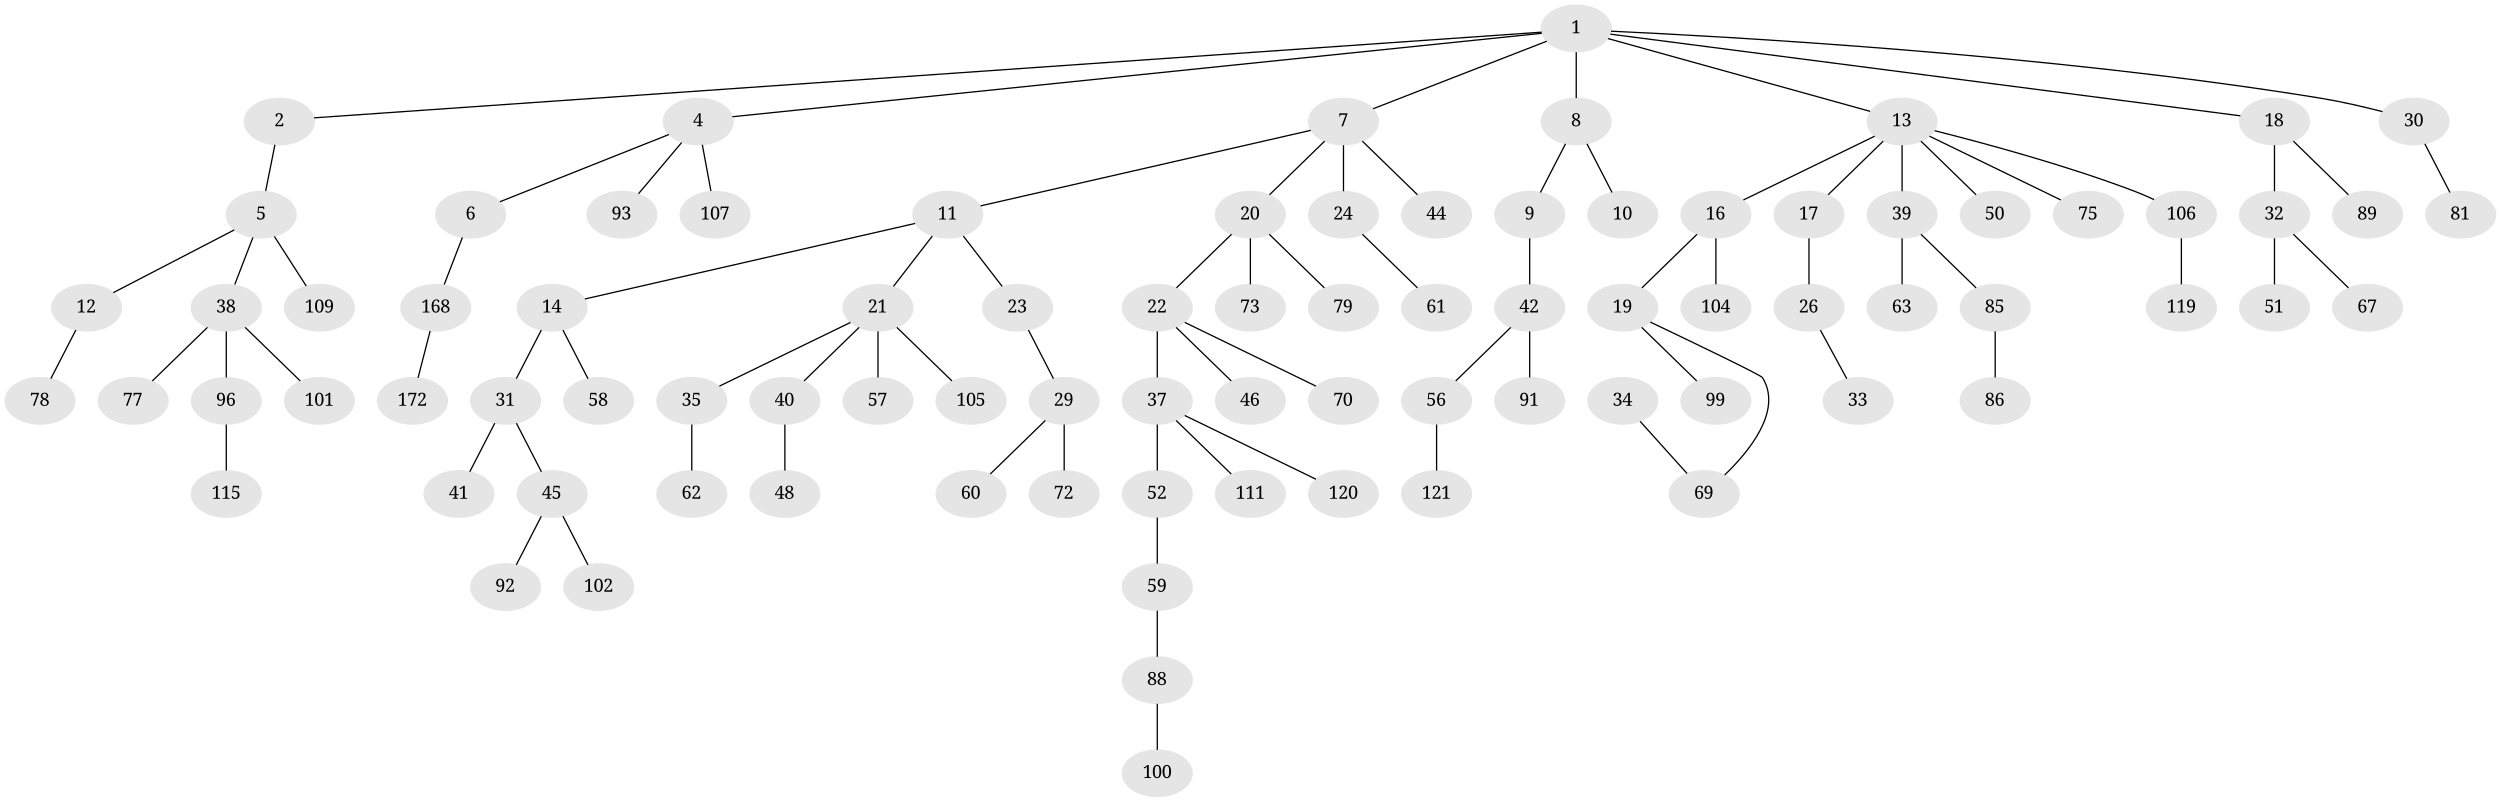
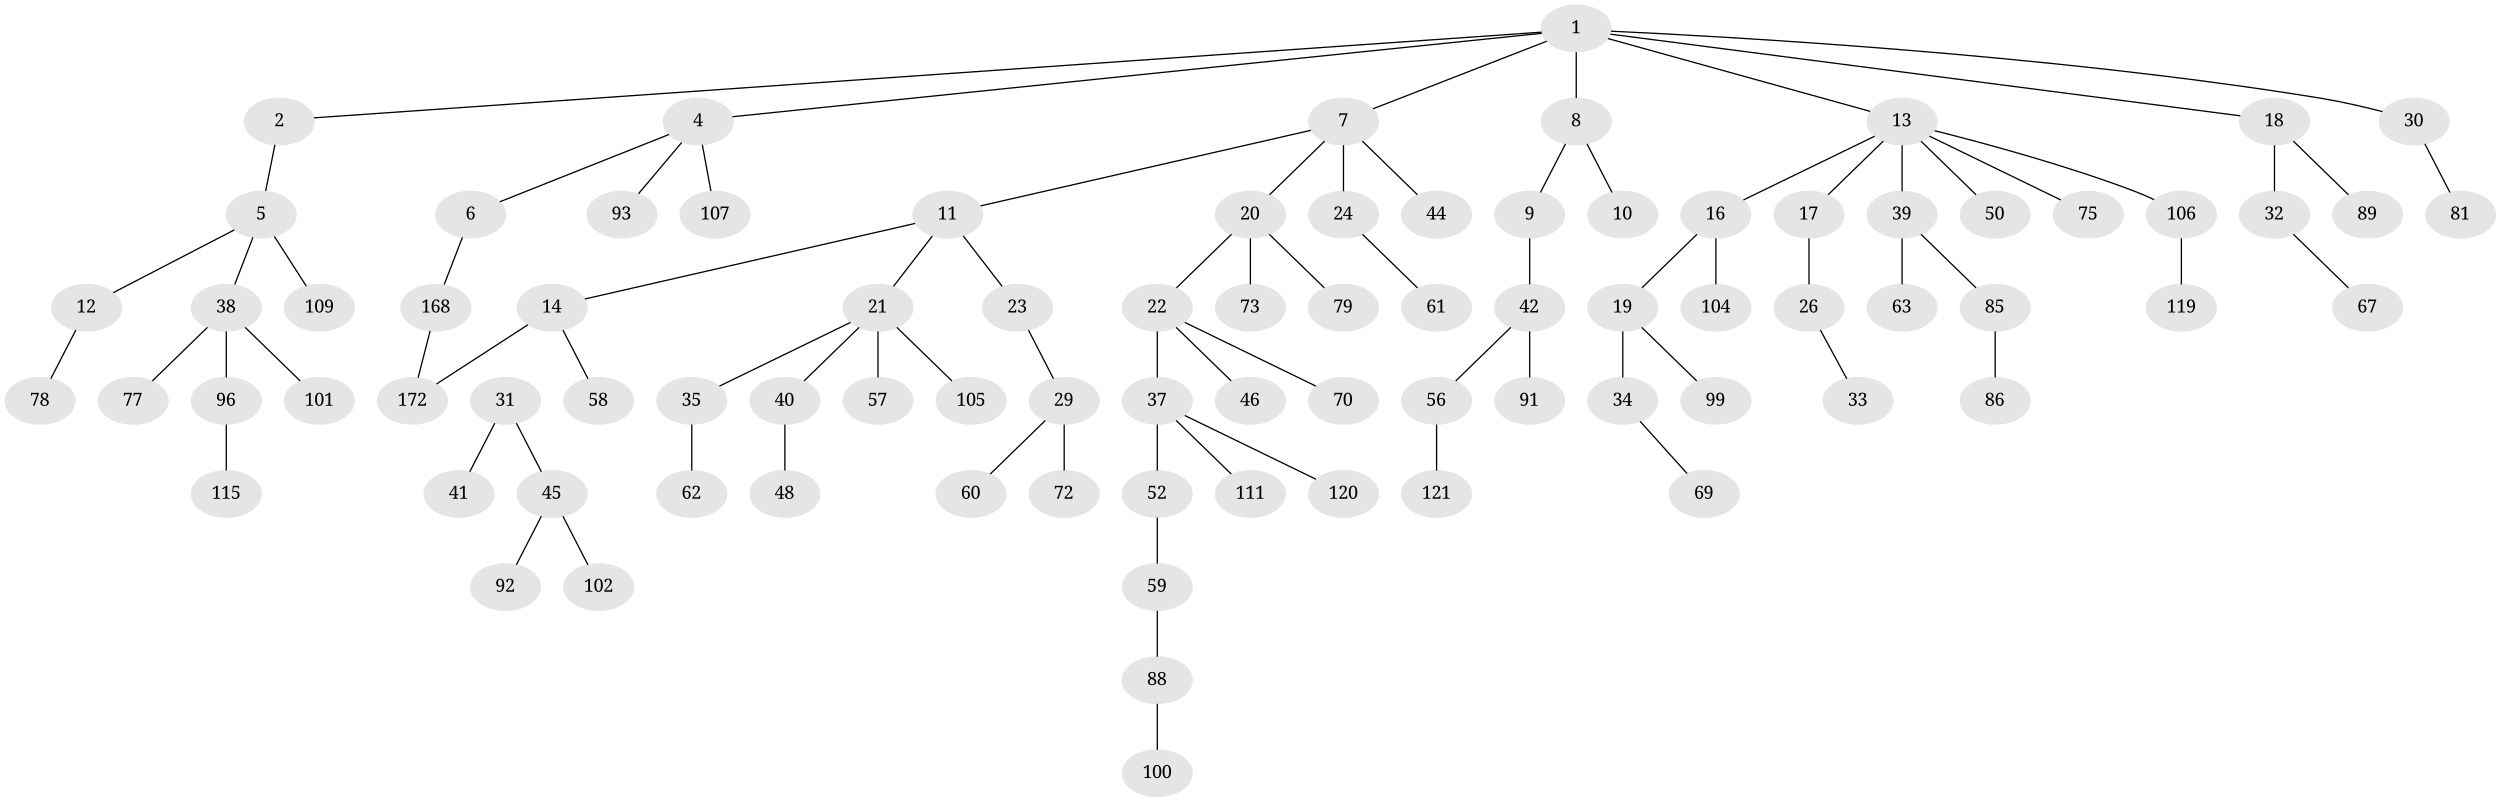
(2274, 308) -> none
(529, 354) -> (482, 354)
(1757, 374) -> (1623, 354)
